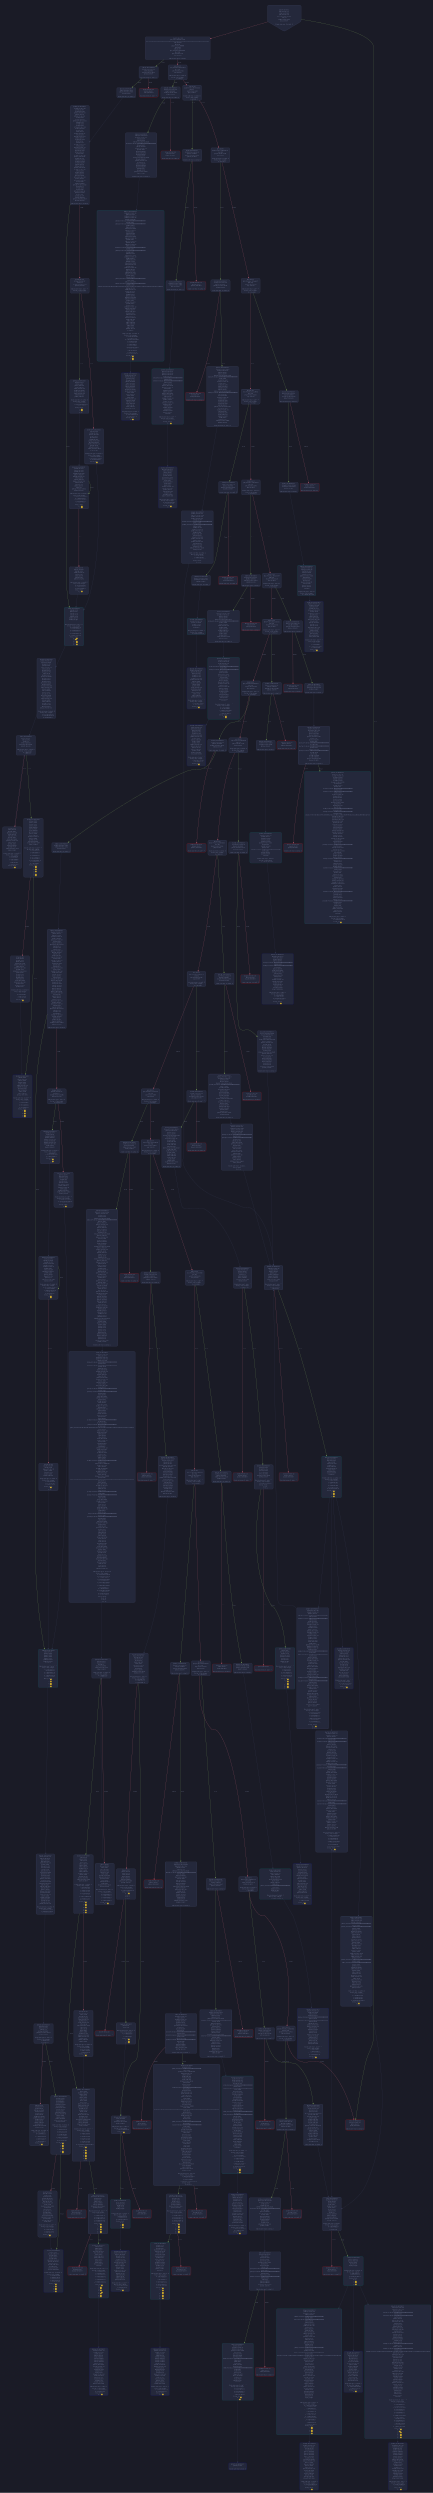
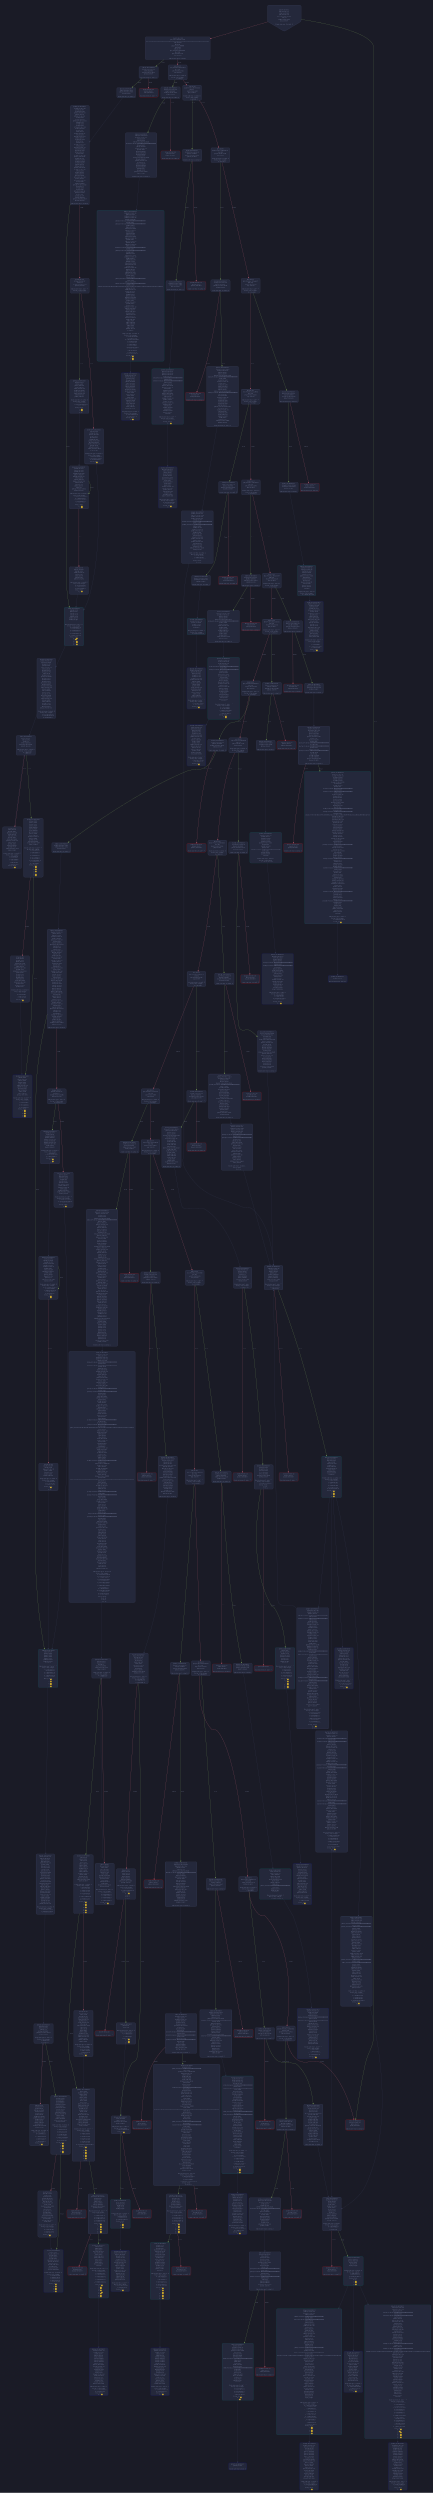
none -> (338, 979)
